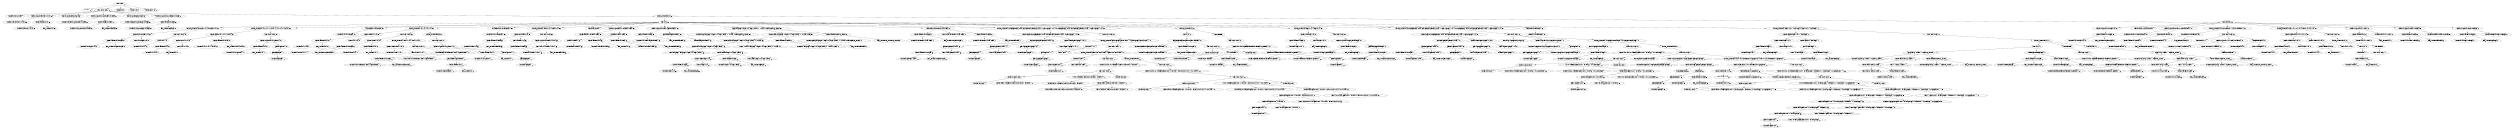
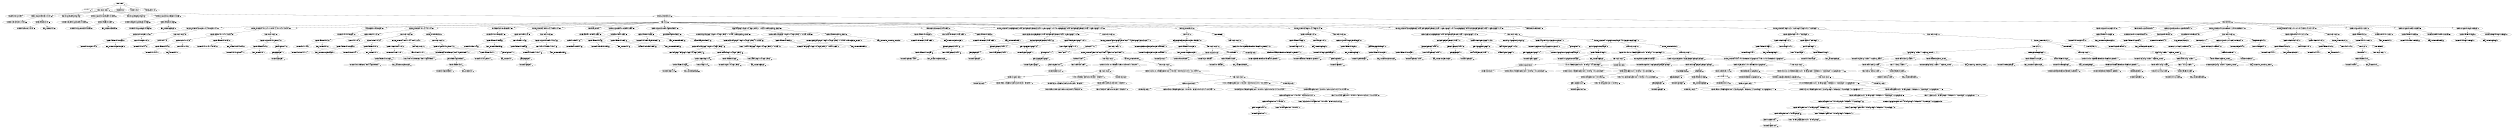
(1536, 35) -> none
